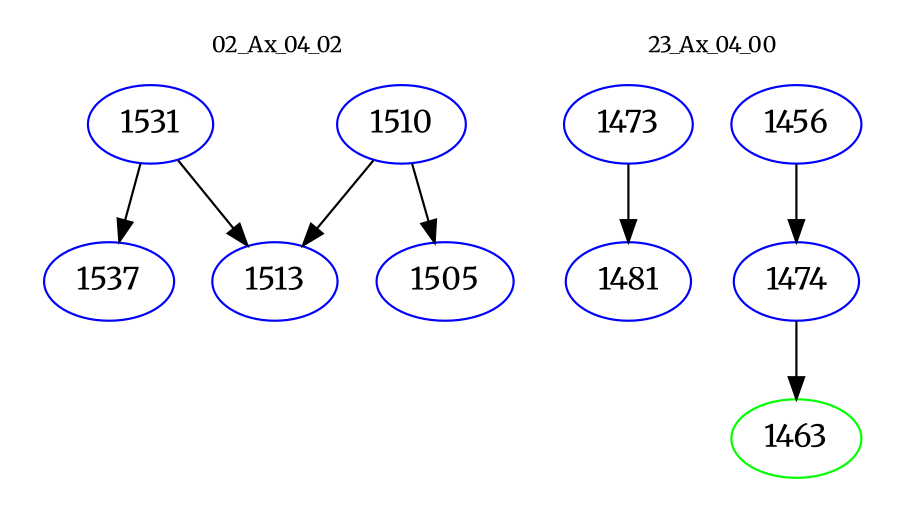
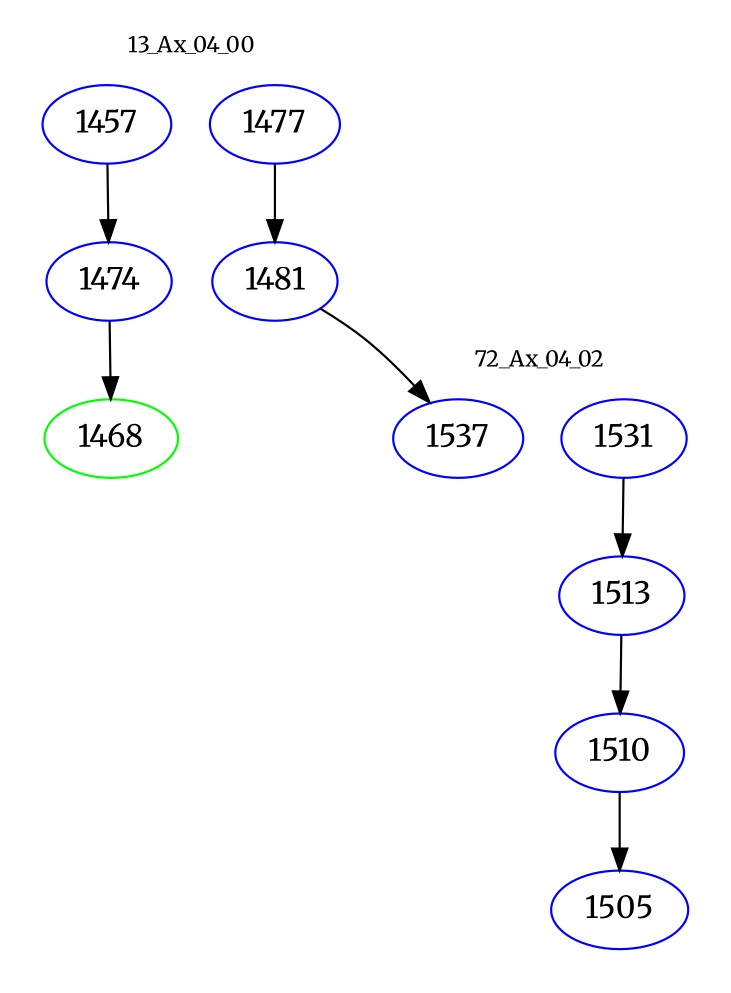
(278, 47) -> (540, 361)
(713, 47) -> (192, 47)
(628, 124) -> (275, 124)
(796, 124) -> (107, 124)
(133, 192) -> (389, 360)
(345, 194) -> (621, 664)
(796, 439) -> (111, 439)
